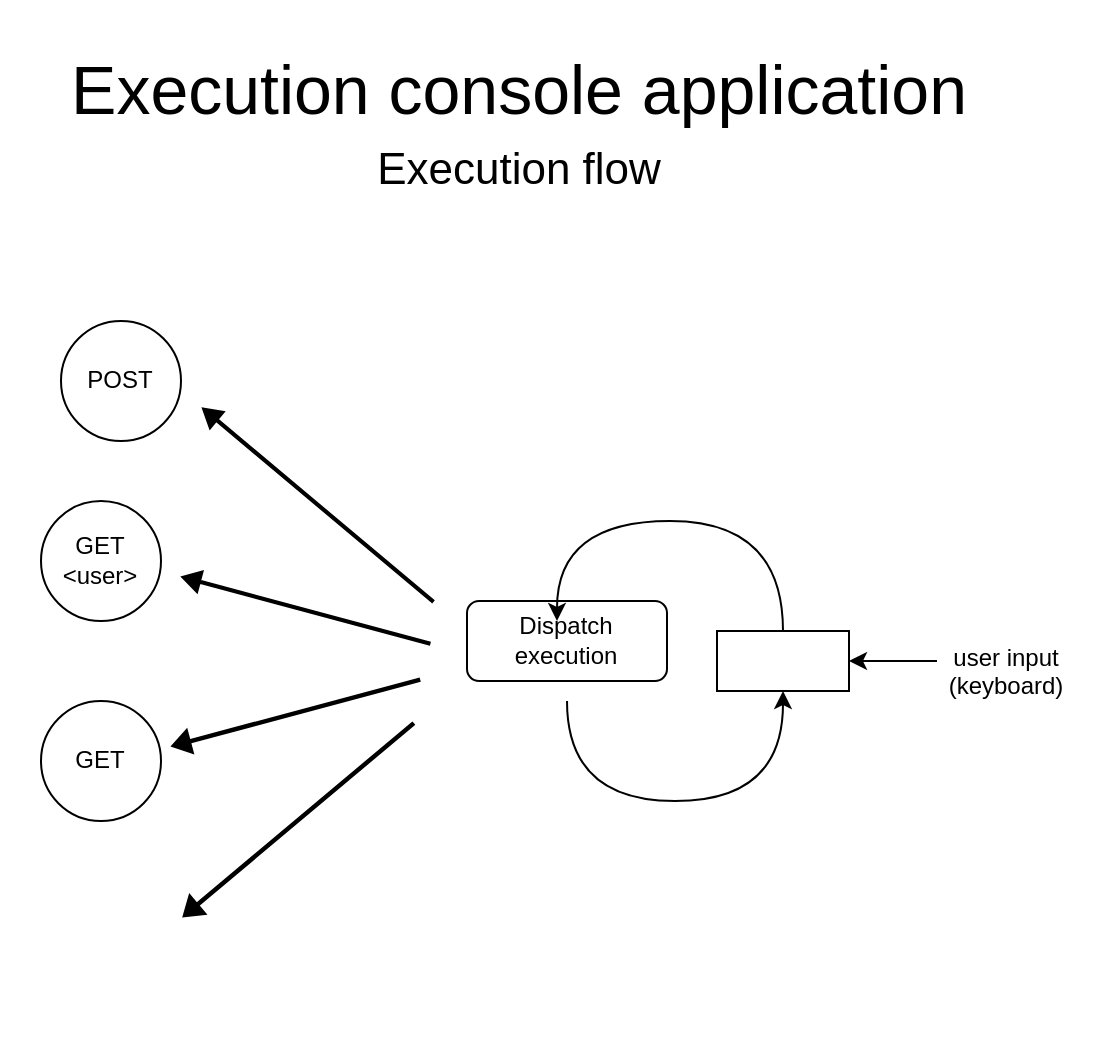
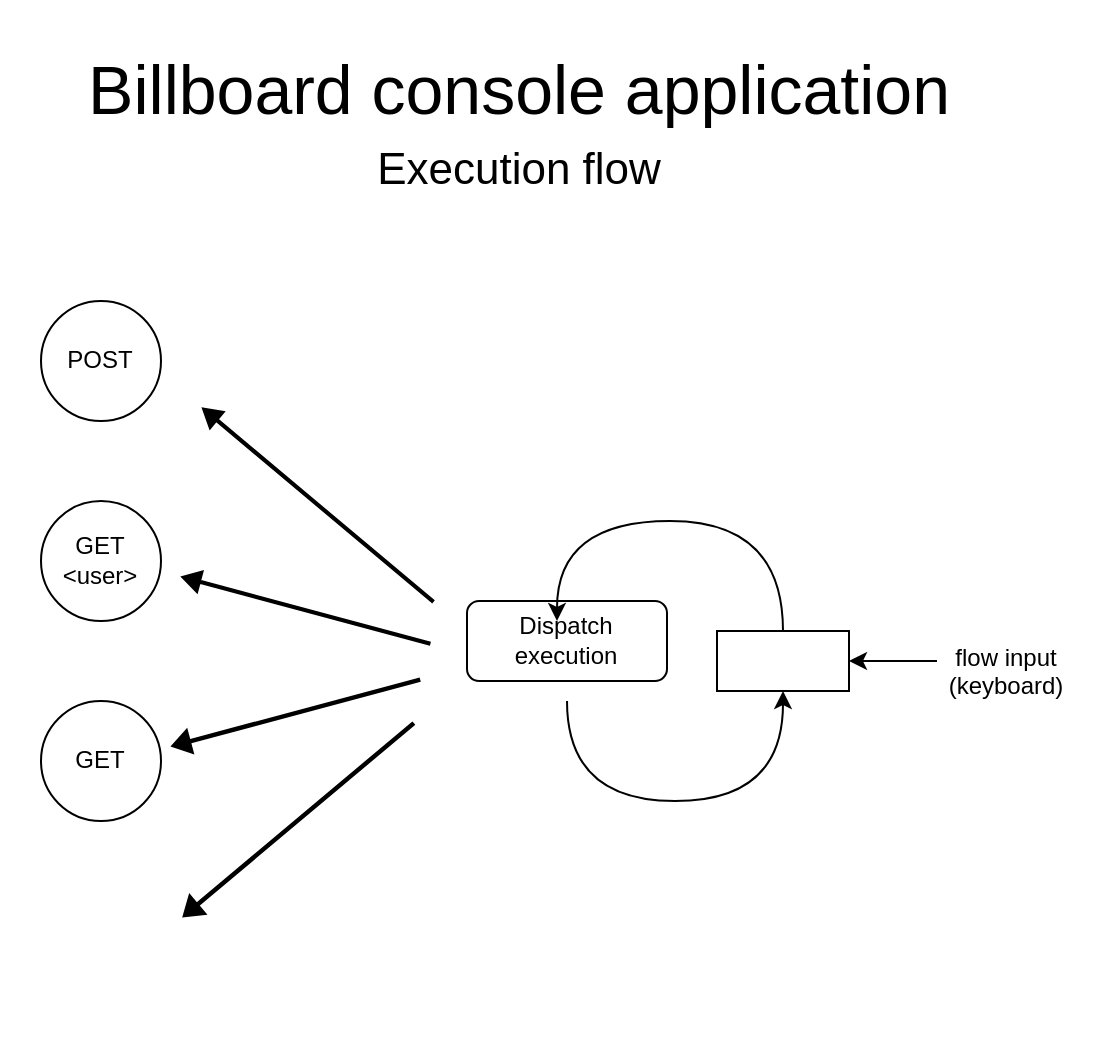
(520, 91) -> (520, 91)
(121, 381) -> (101, 361)
(1006, 658) -> (1006, 658)
